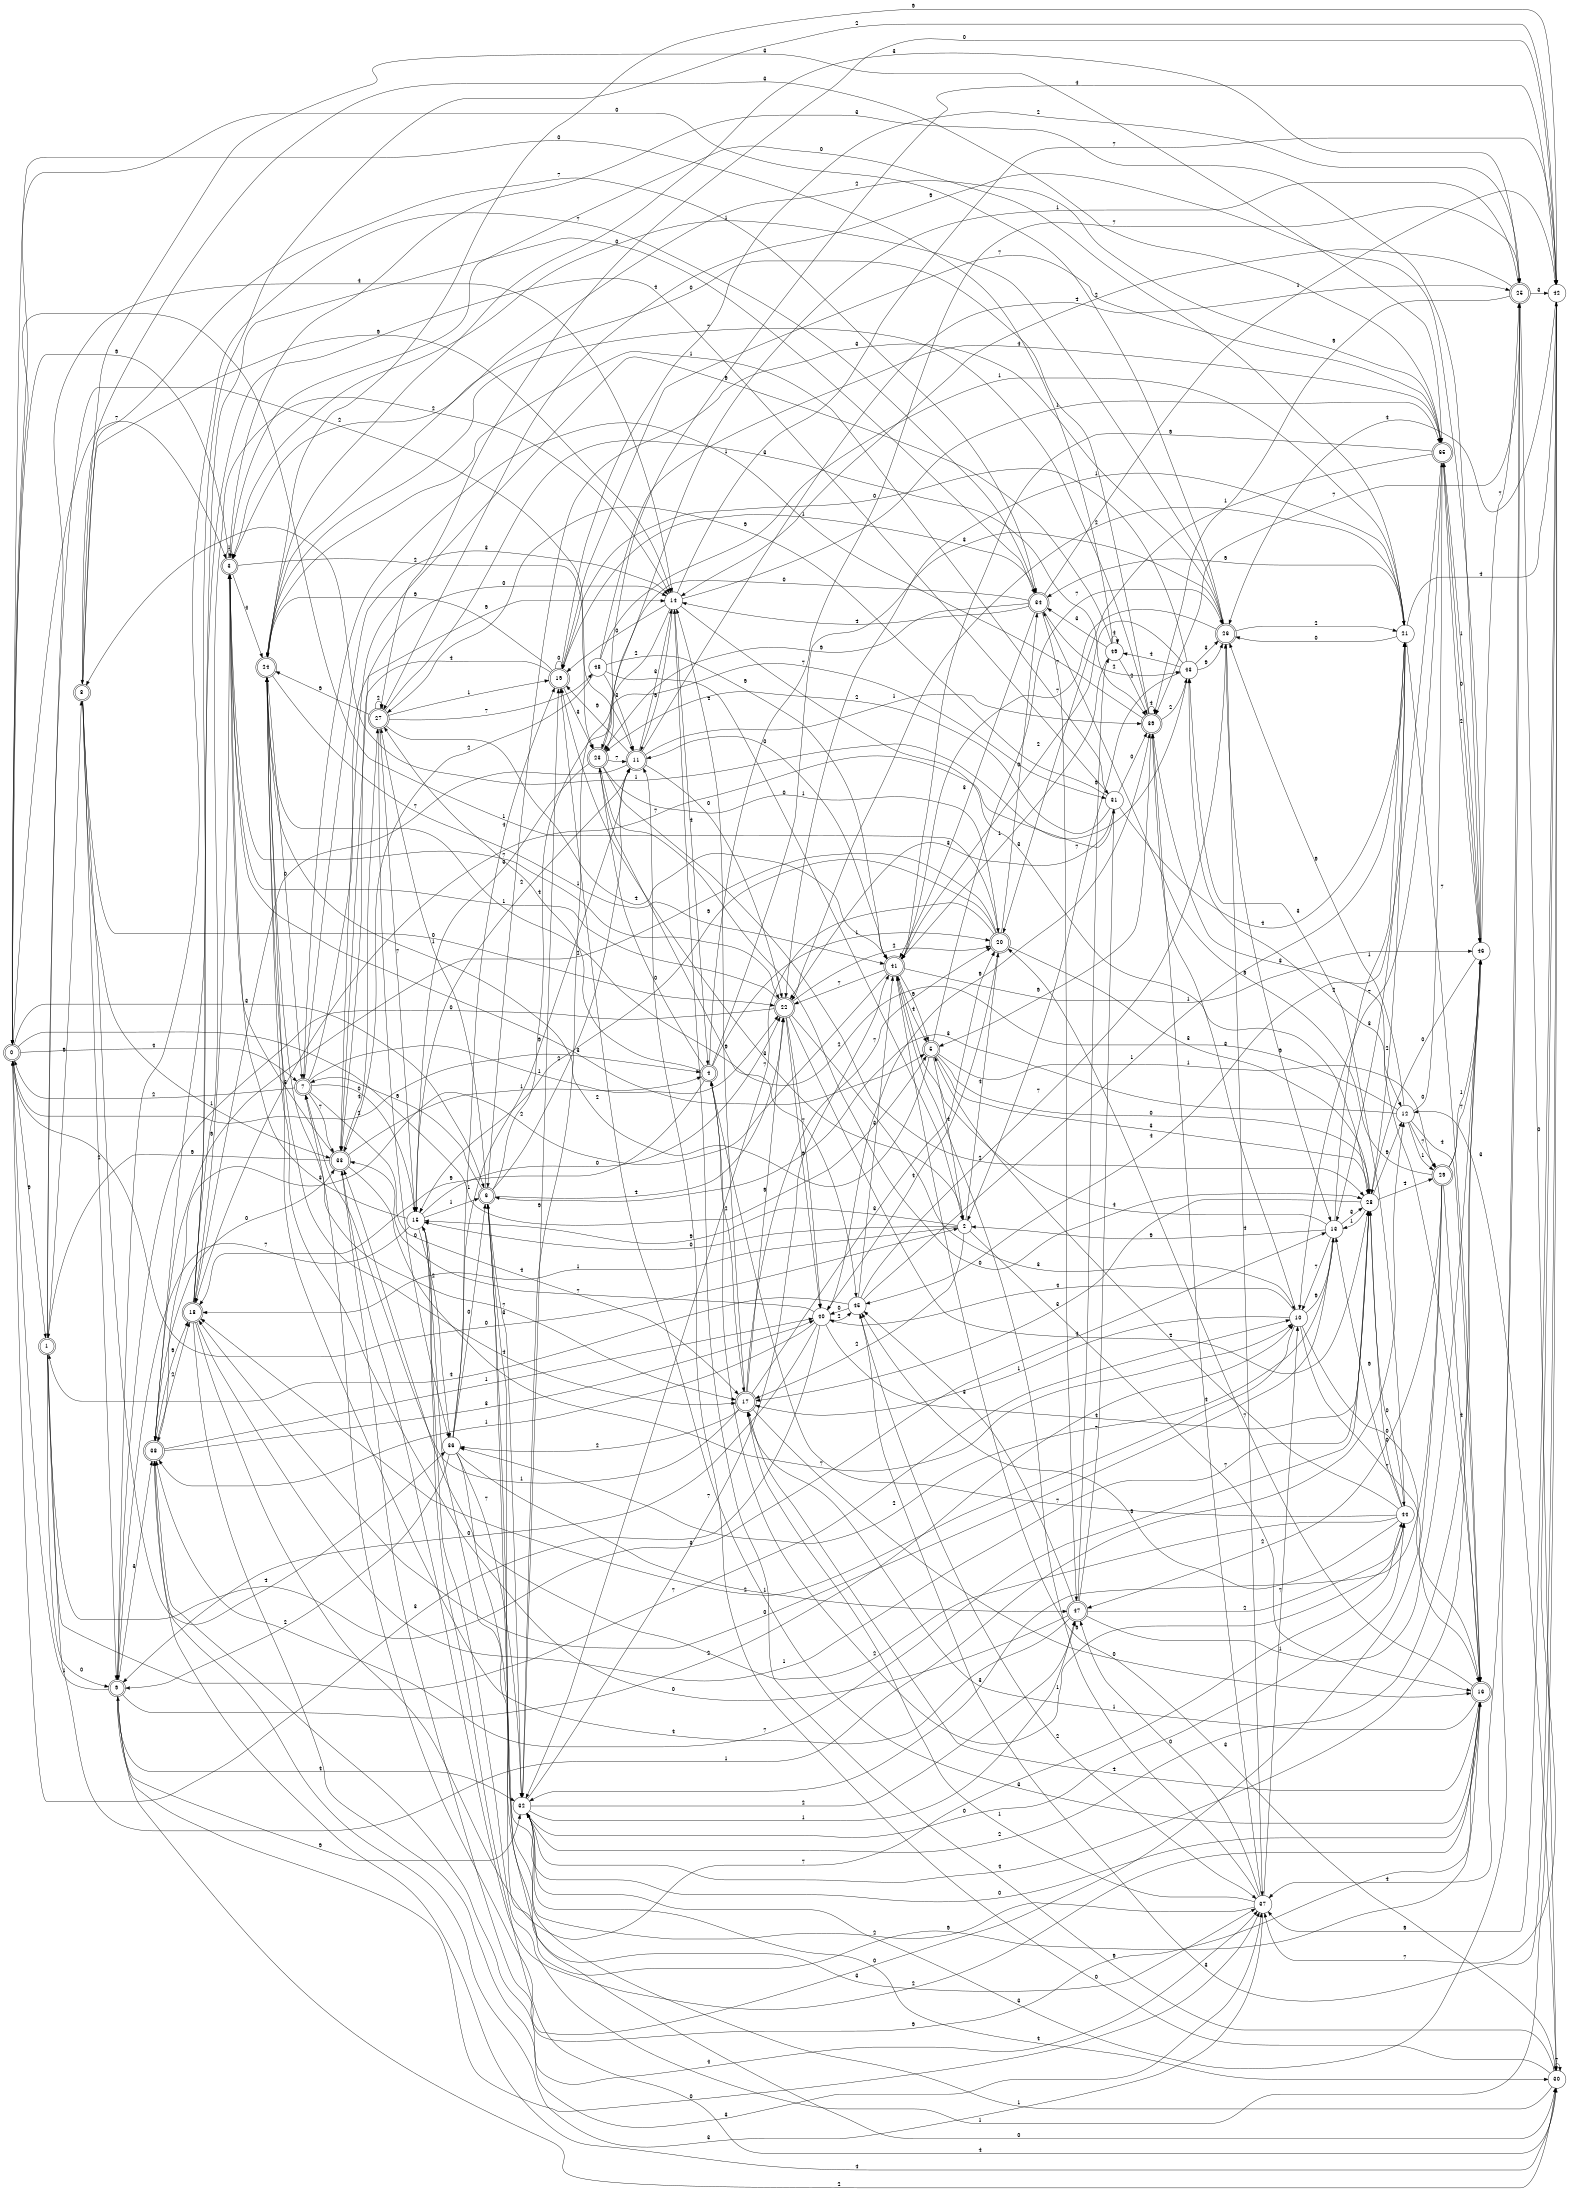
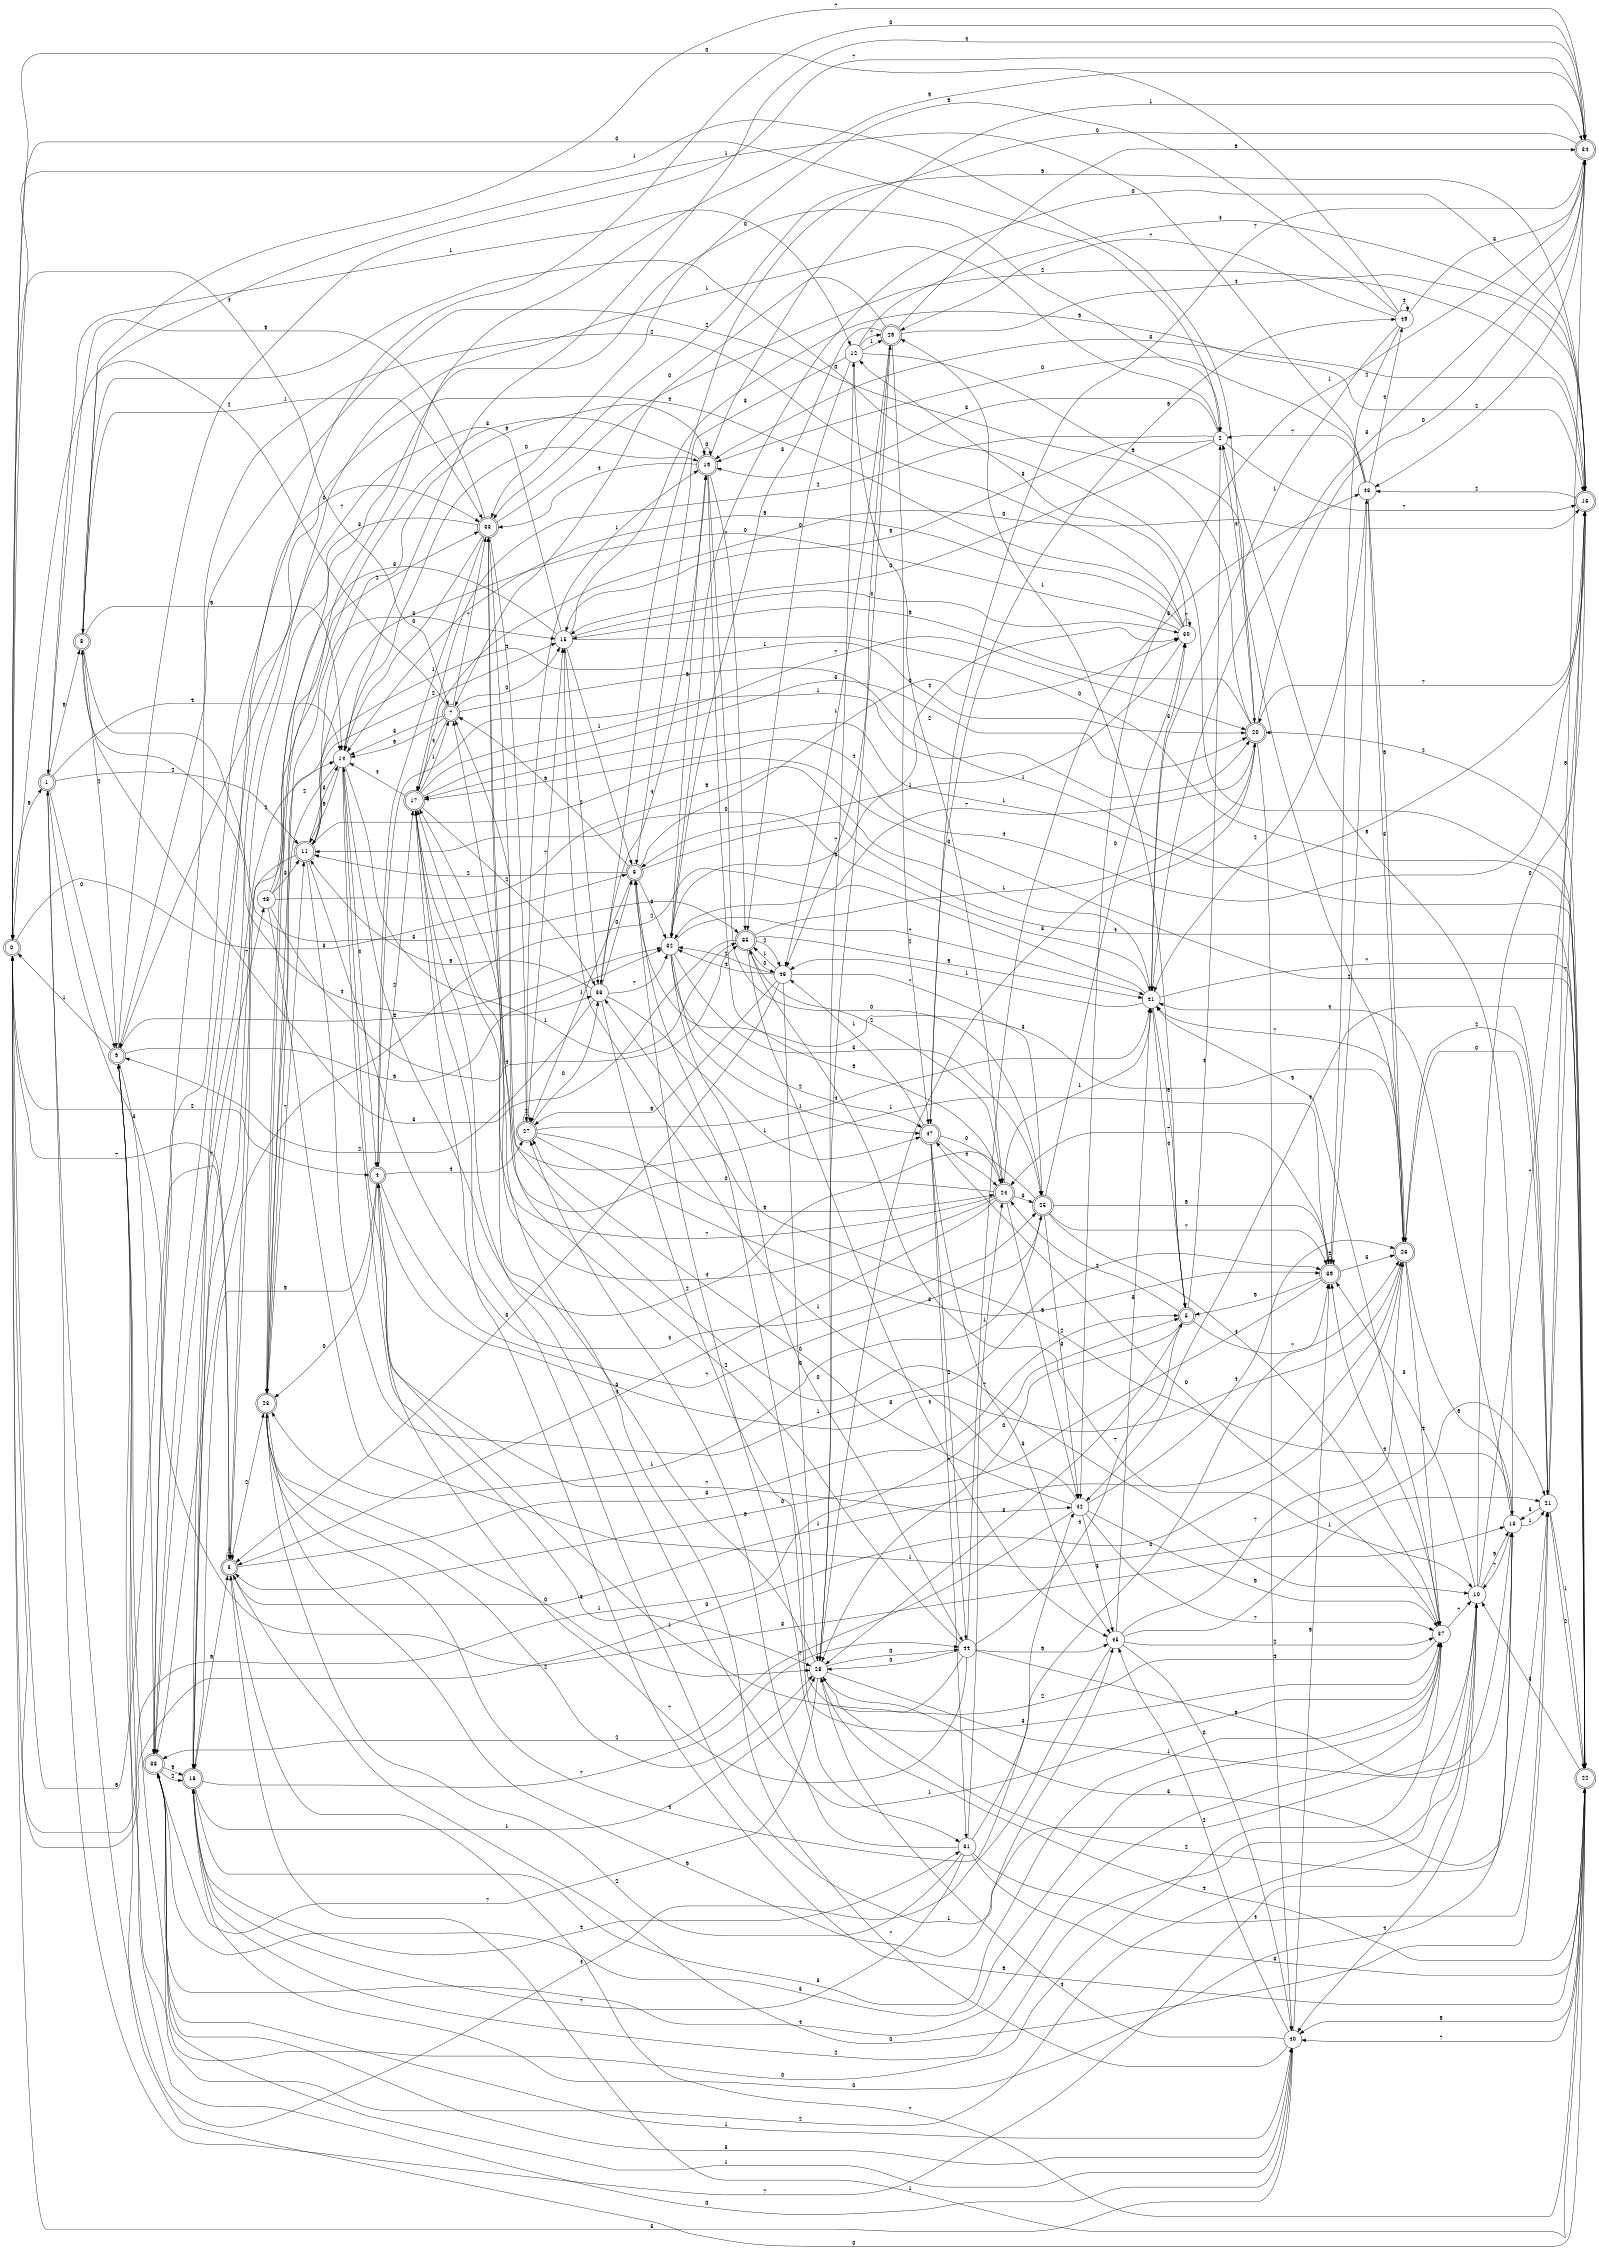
(1039, 113) -> (872, 1007)
none -> (1147, 239)
(247, 614) -> (624, 1392)
(493, 714) -> (191, 1330)
(1243, 954) -> (1365, 1264)
(894, 966) -> (1151, 999)
(575, 998) -> (806, 229)
